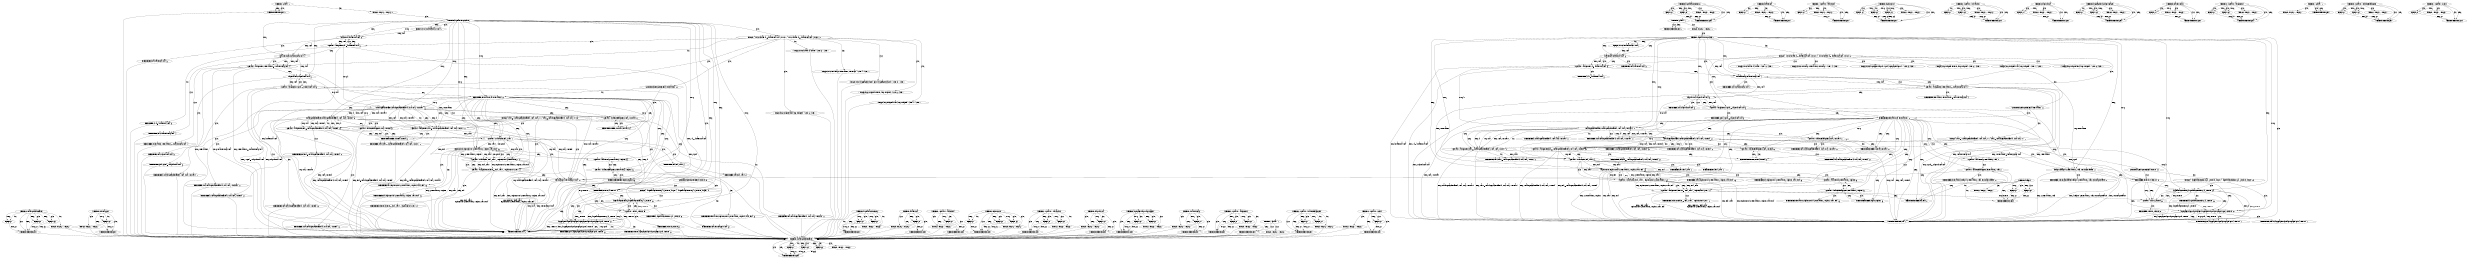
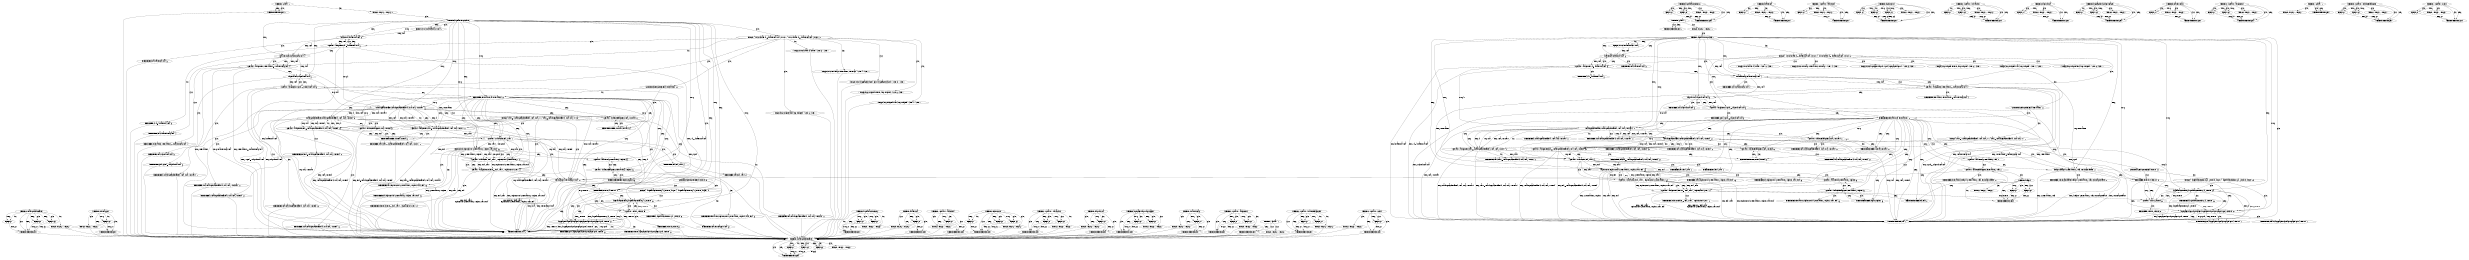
none -> (2016, 168)
(1961, 185) -> (2011, 173)
